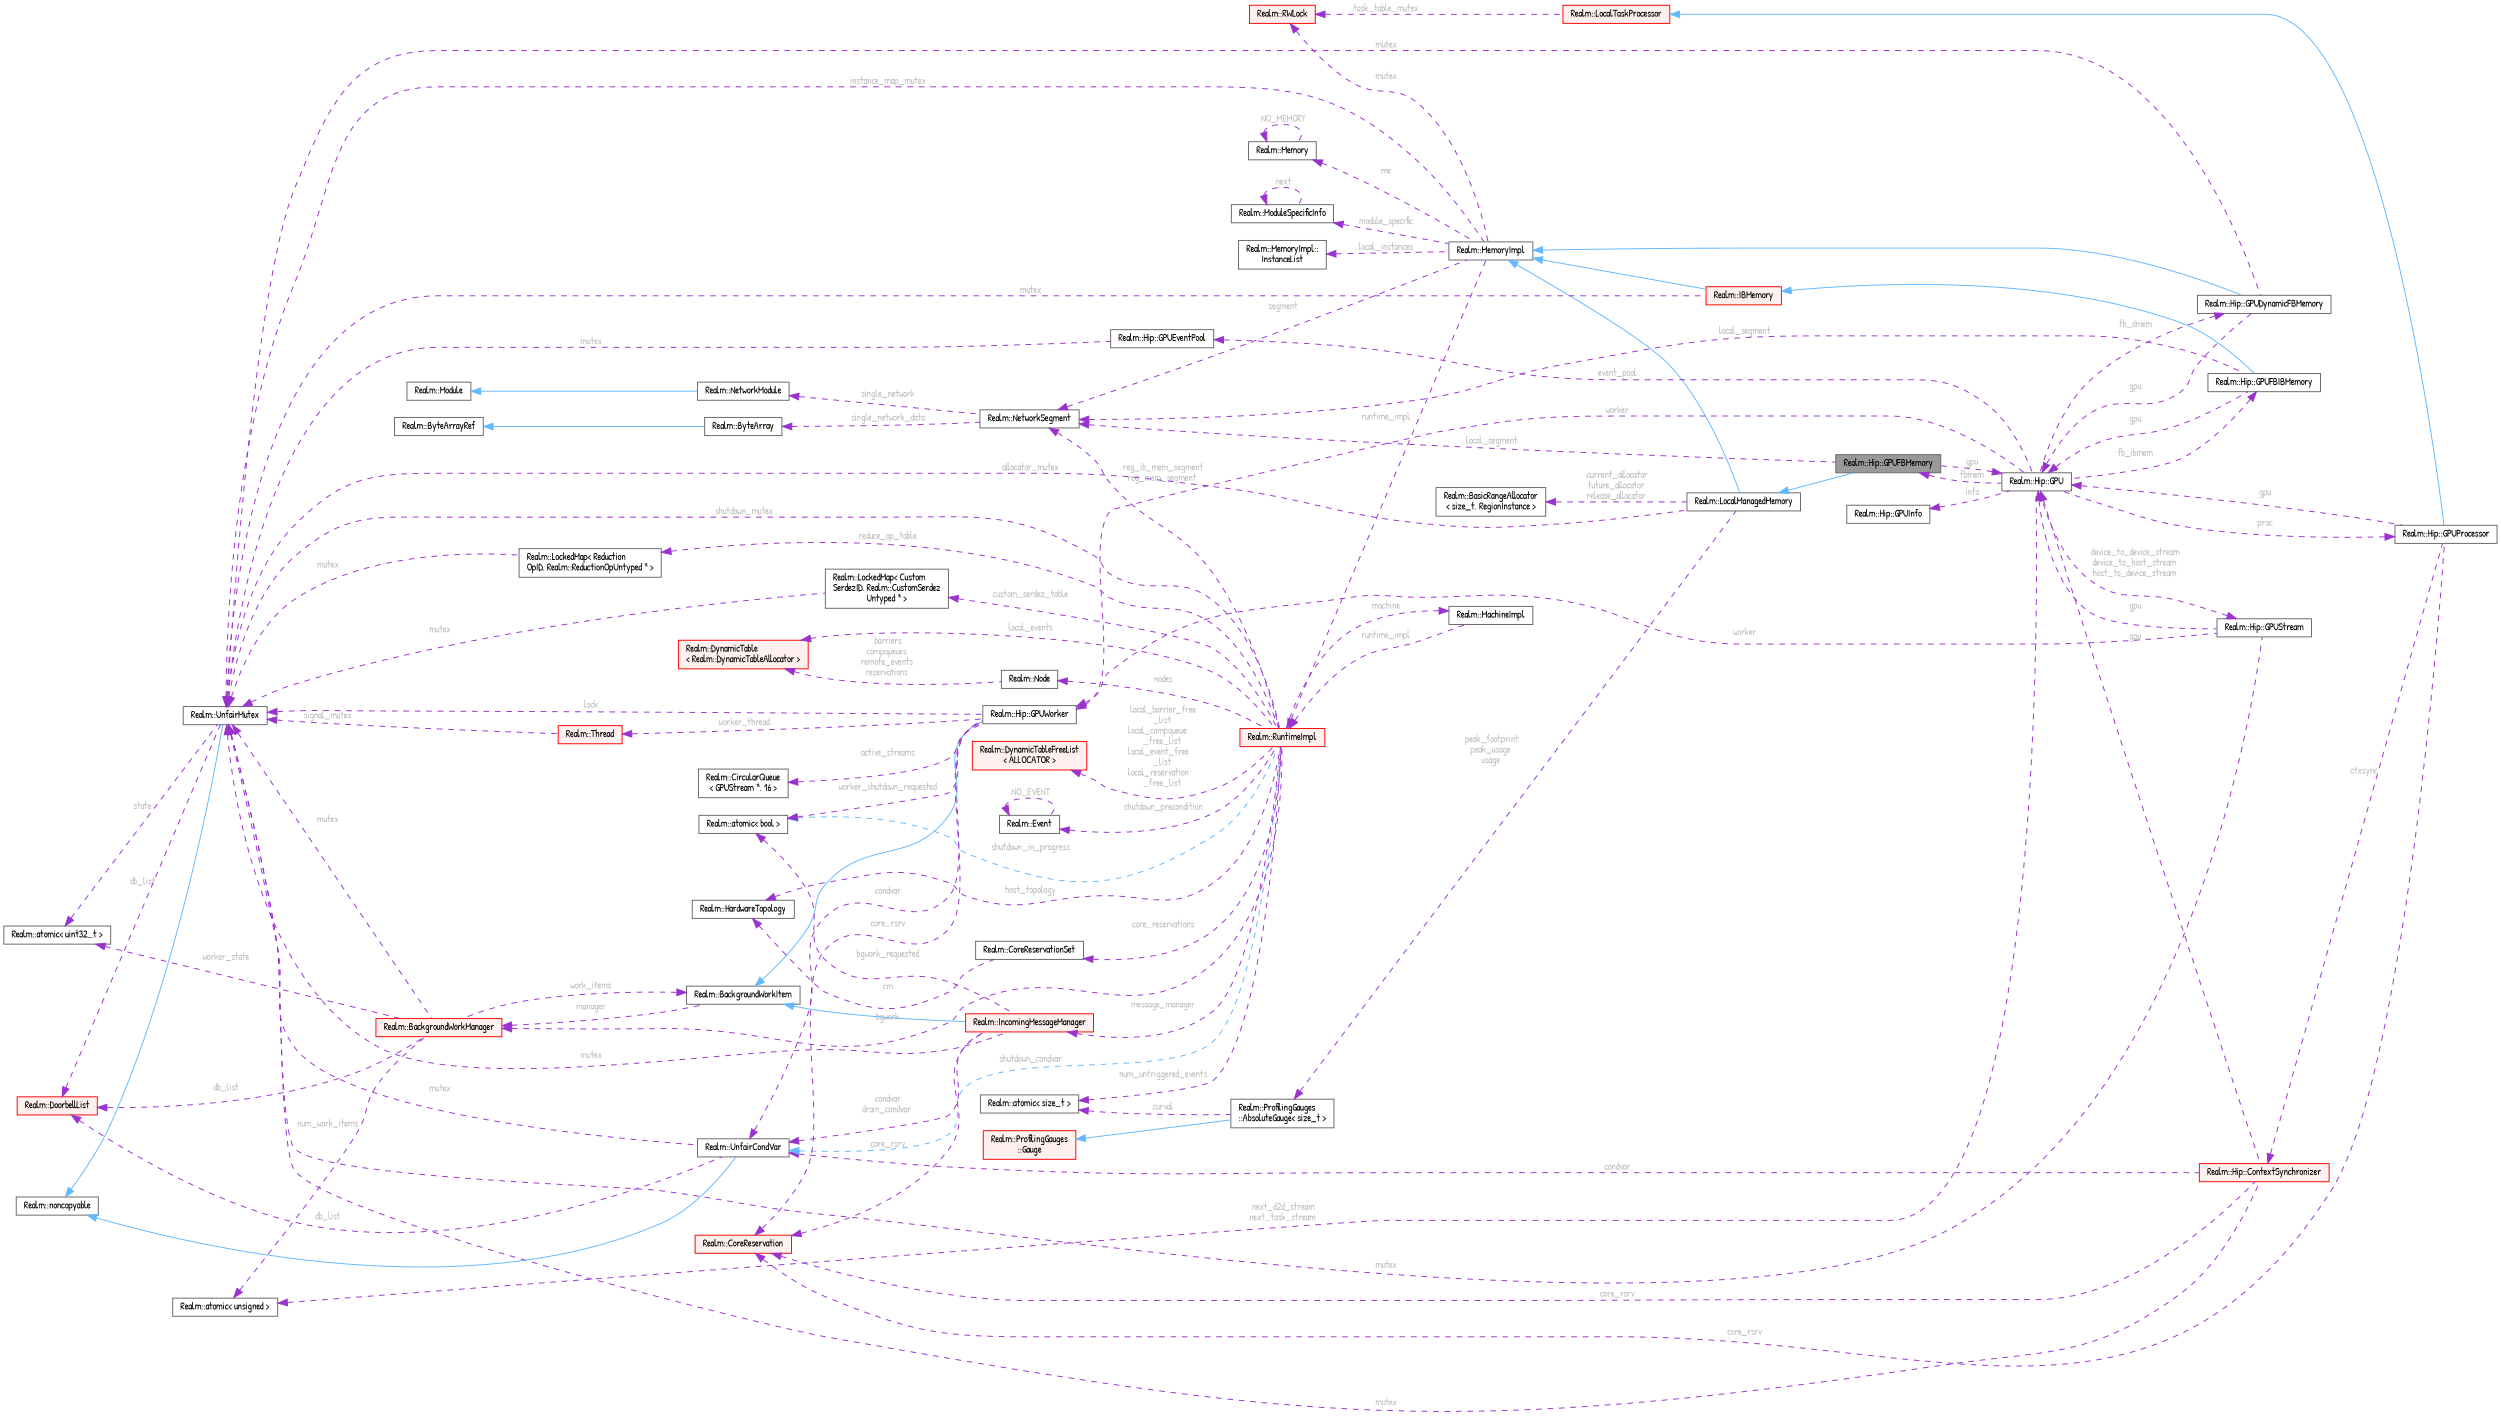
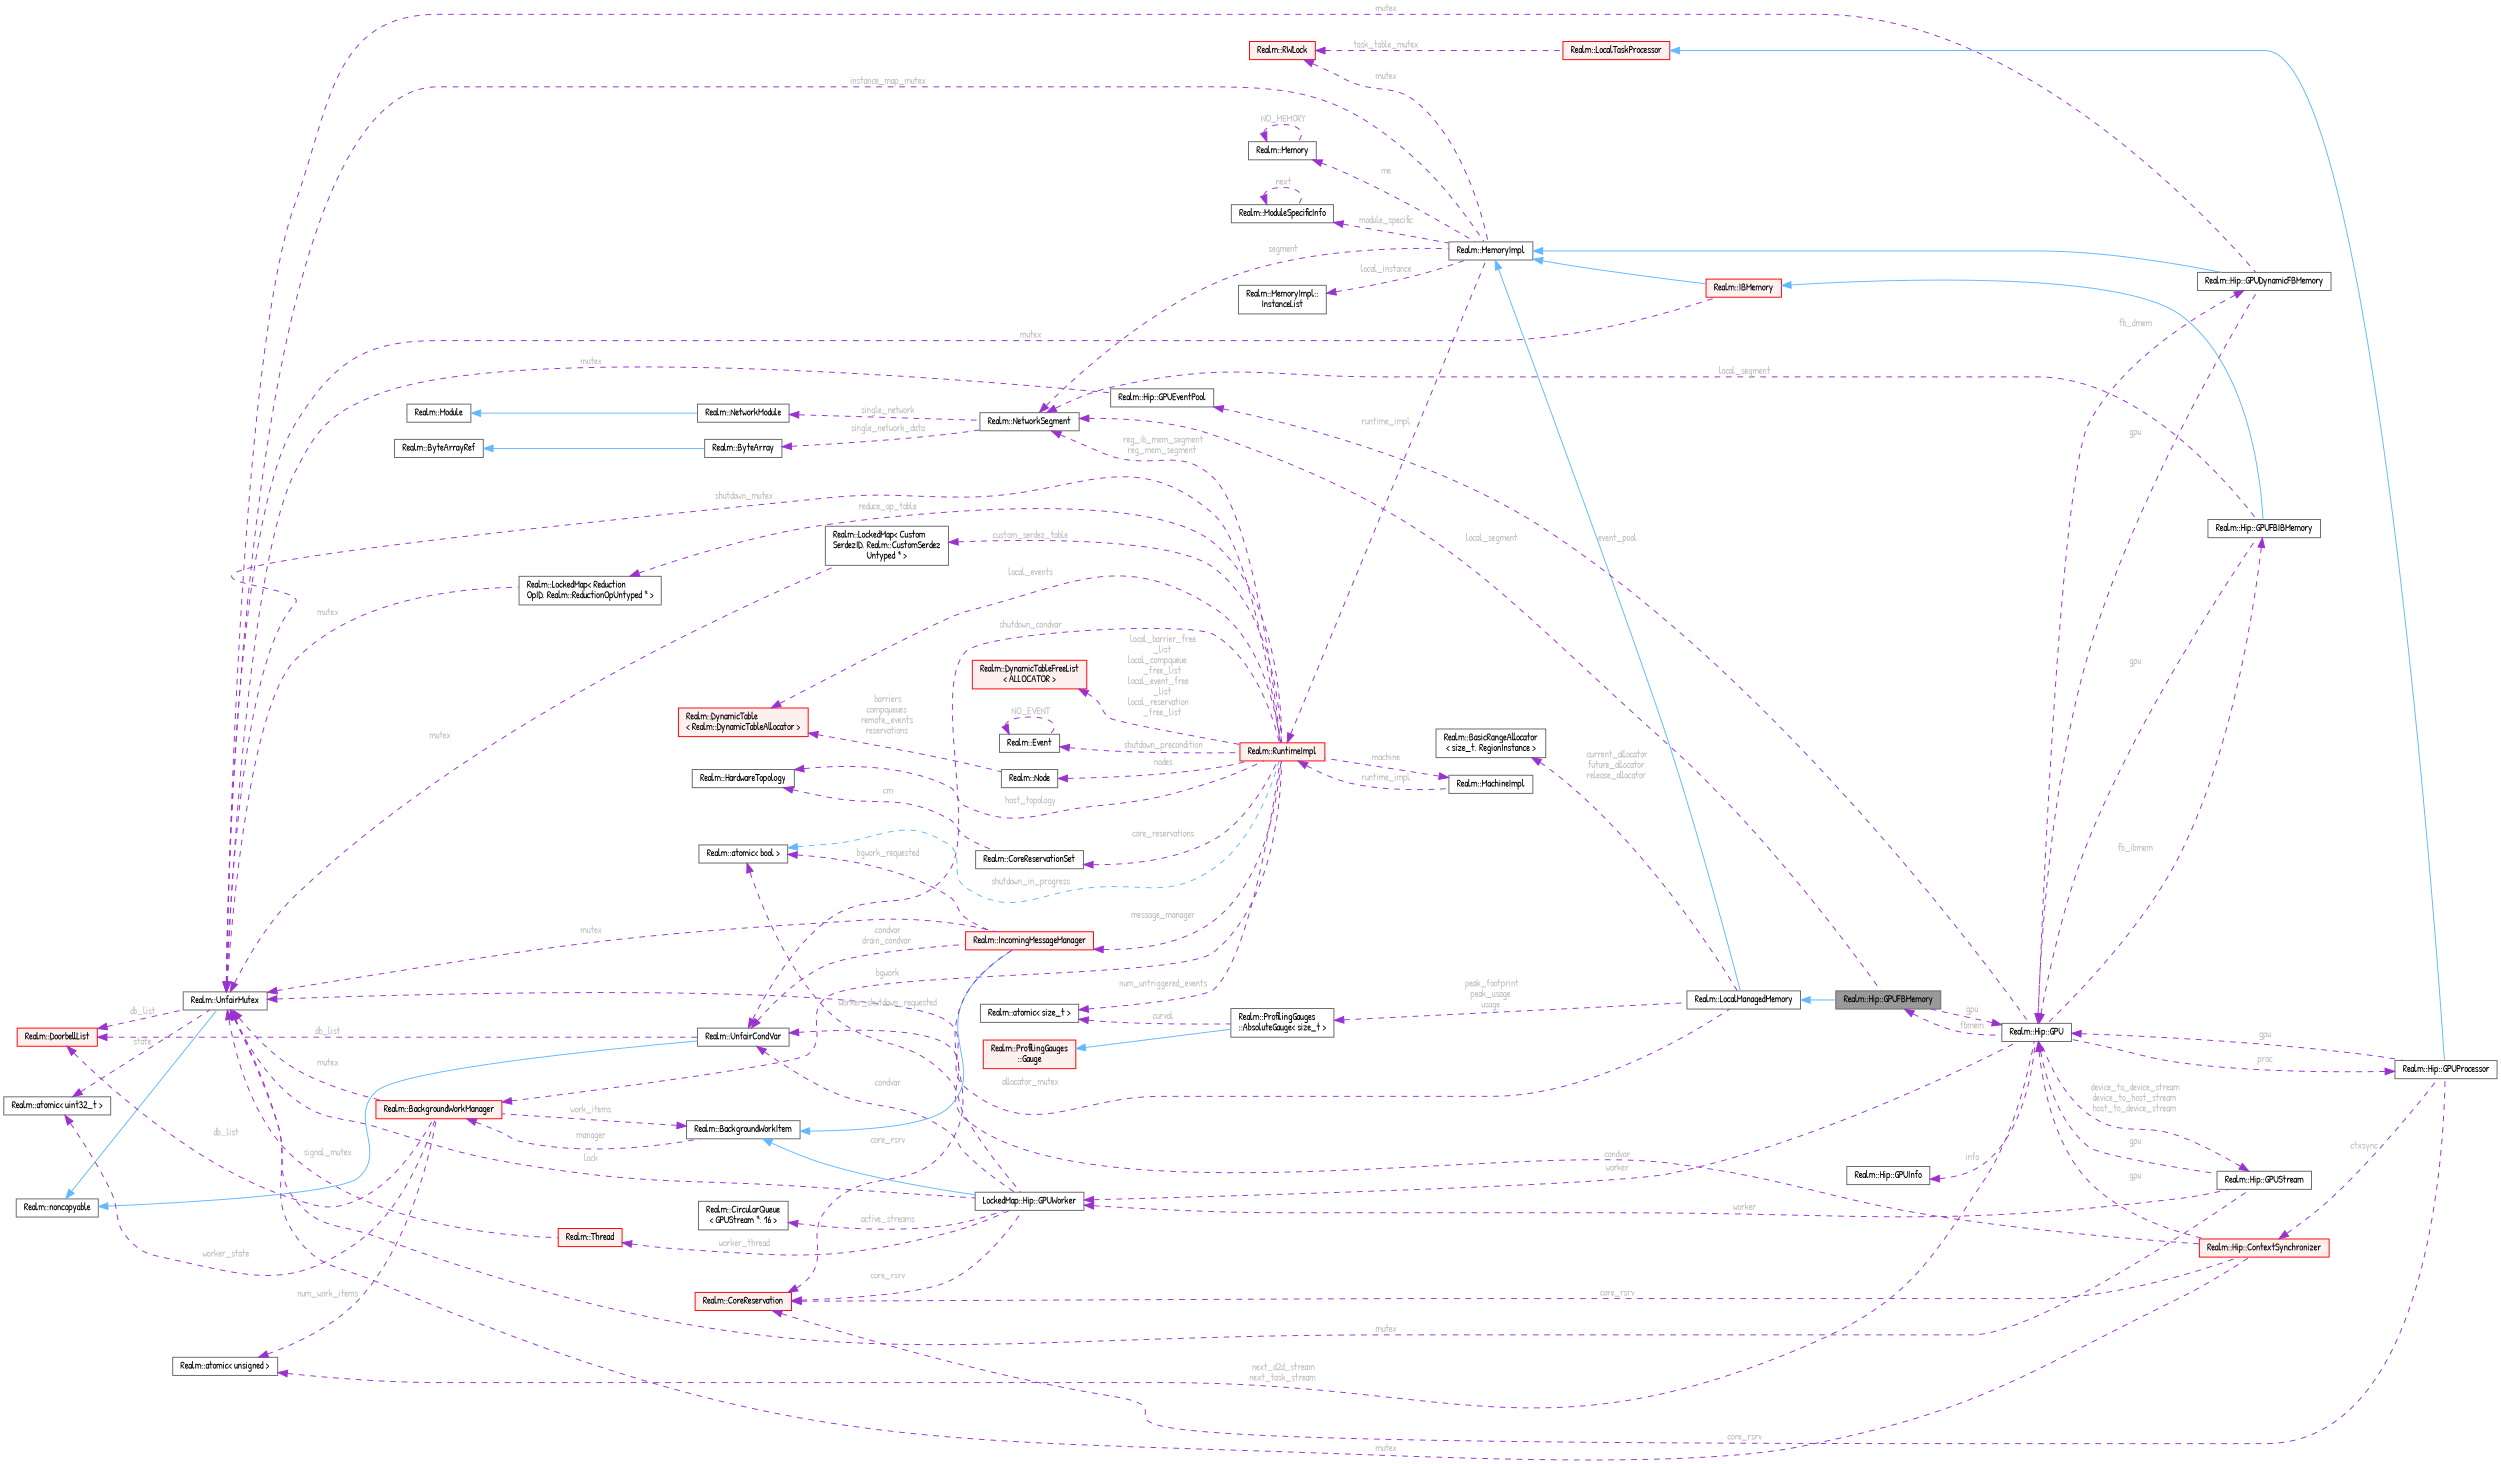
(1385, 248) -> (1385, 270)
(1030, 715) -> (1030, 1201)
(1140, 1062) -> (953, 701)
(318, 1067) -> none
